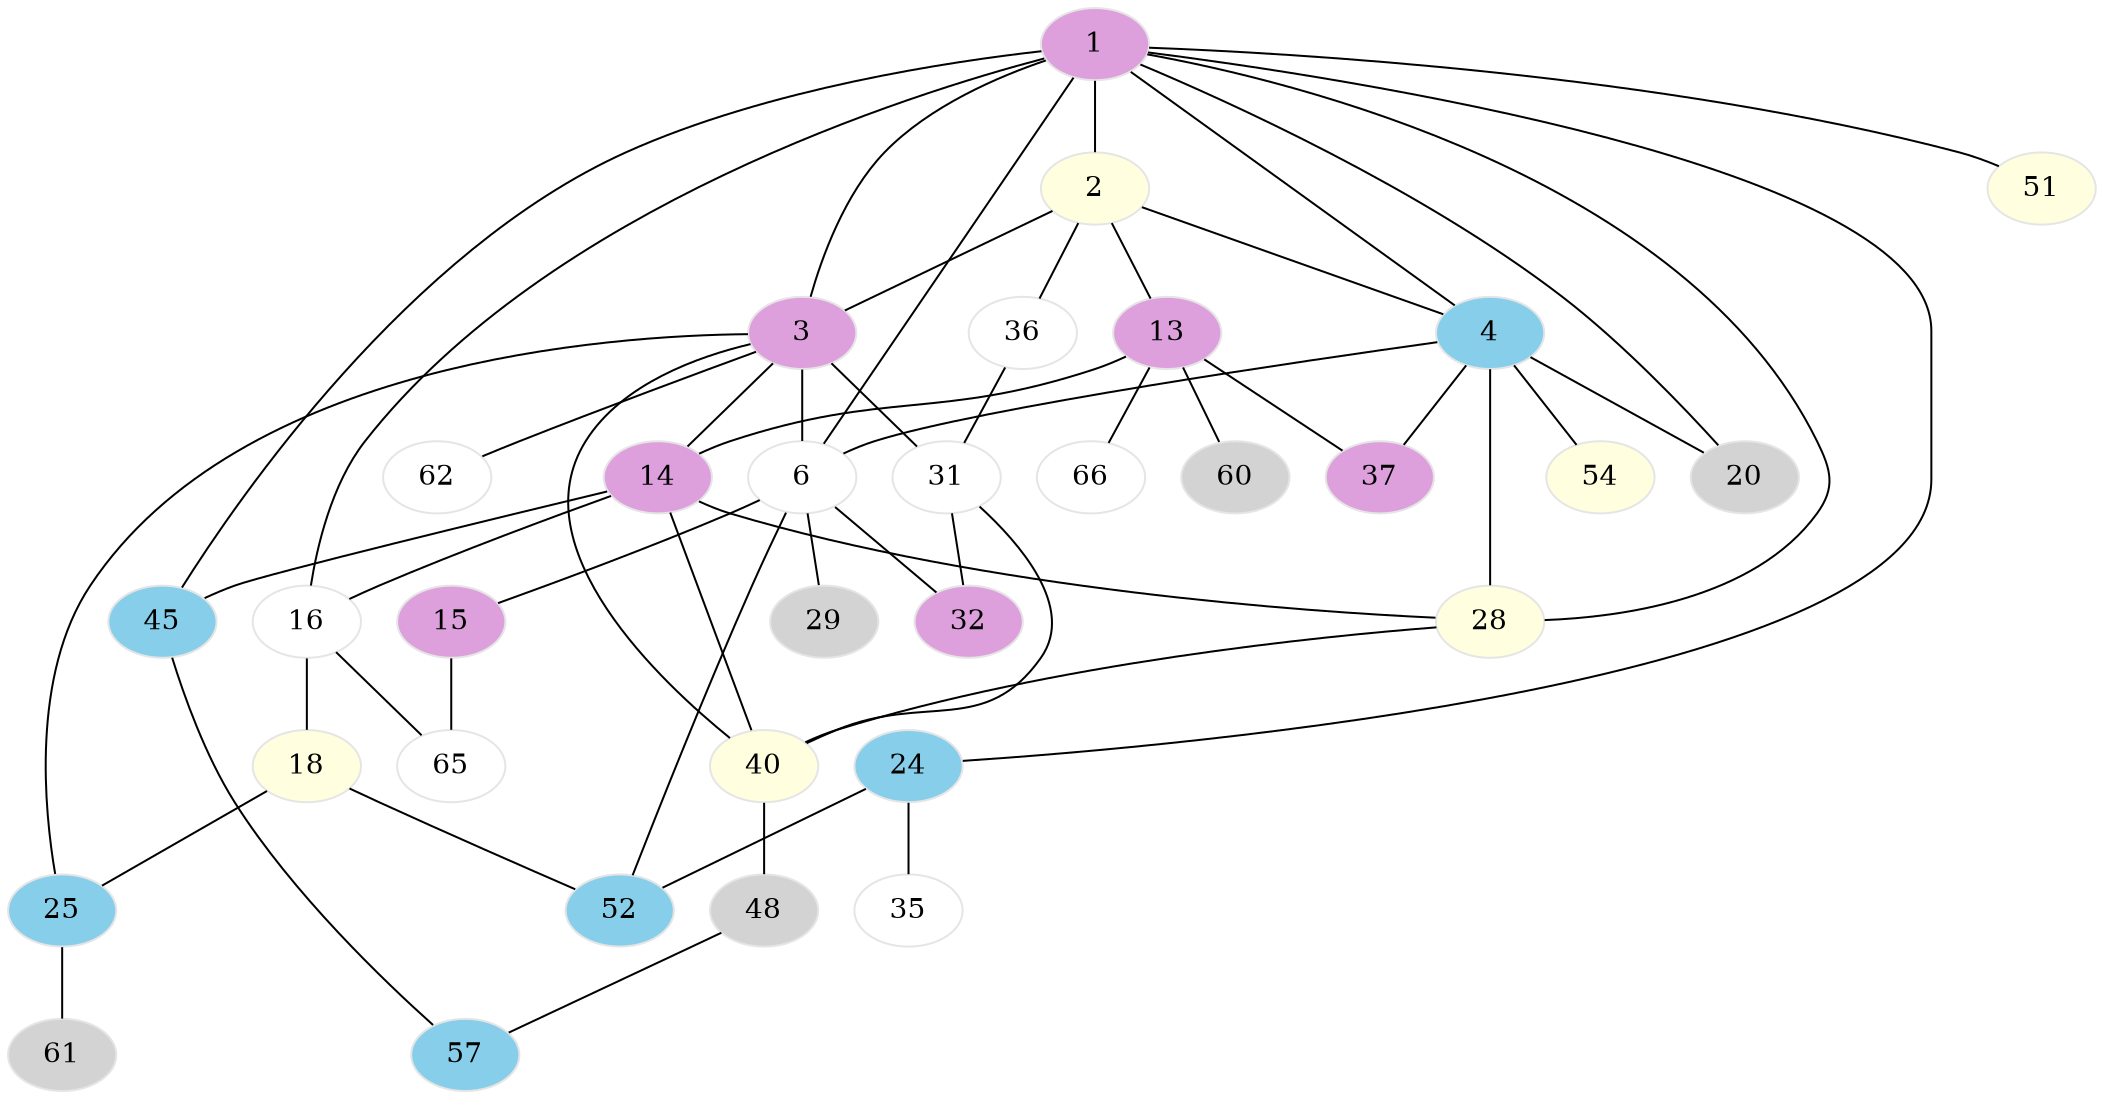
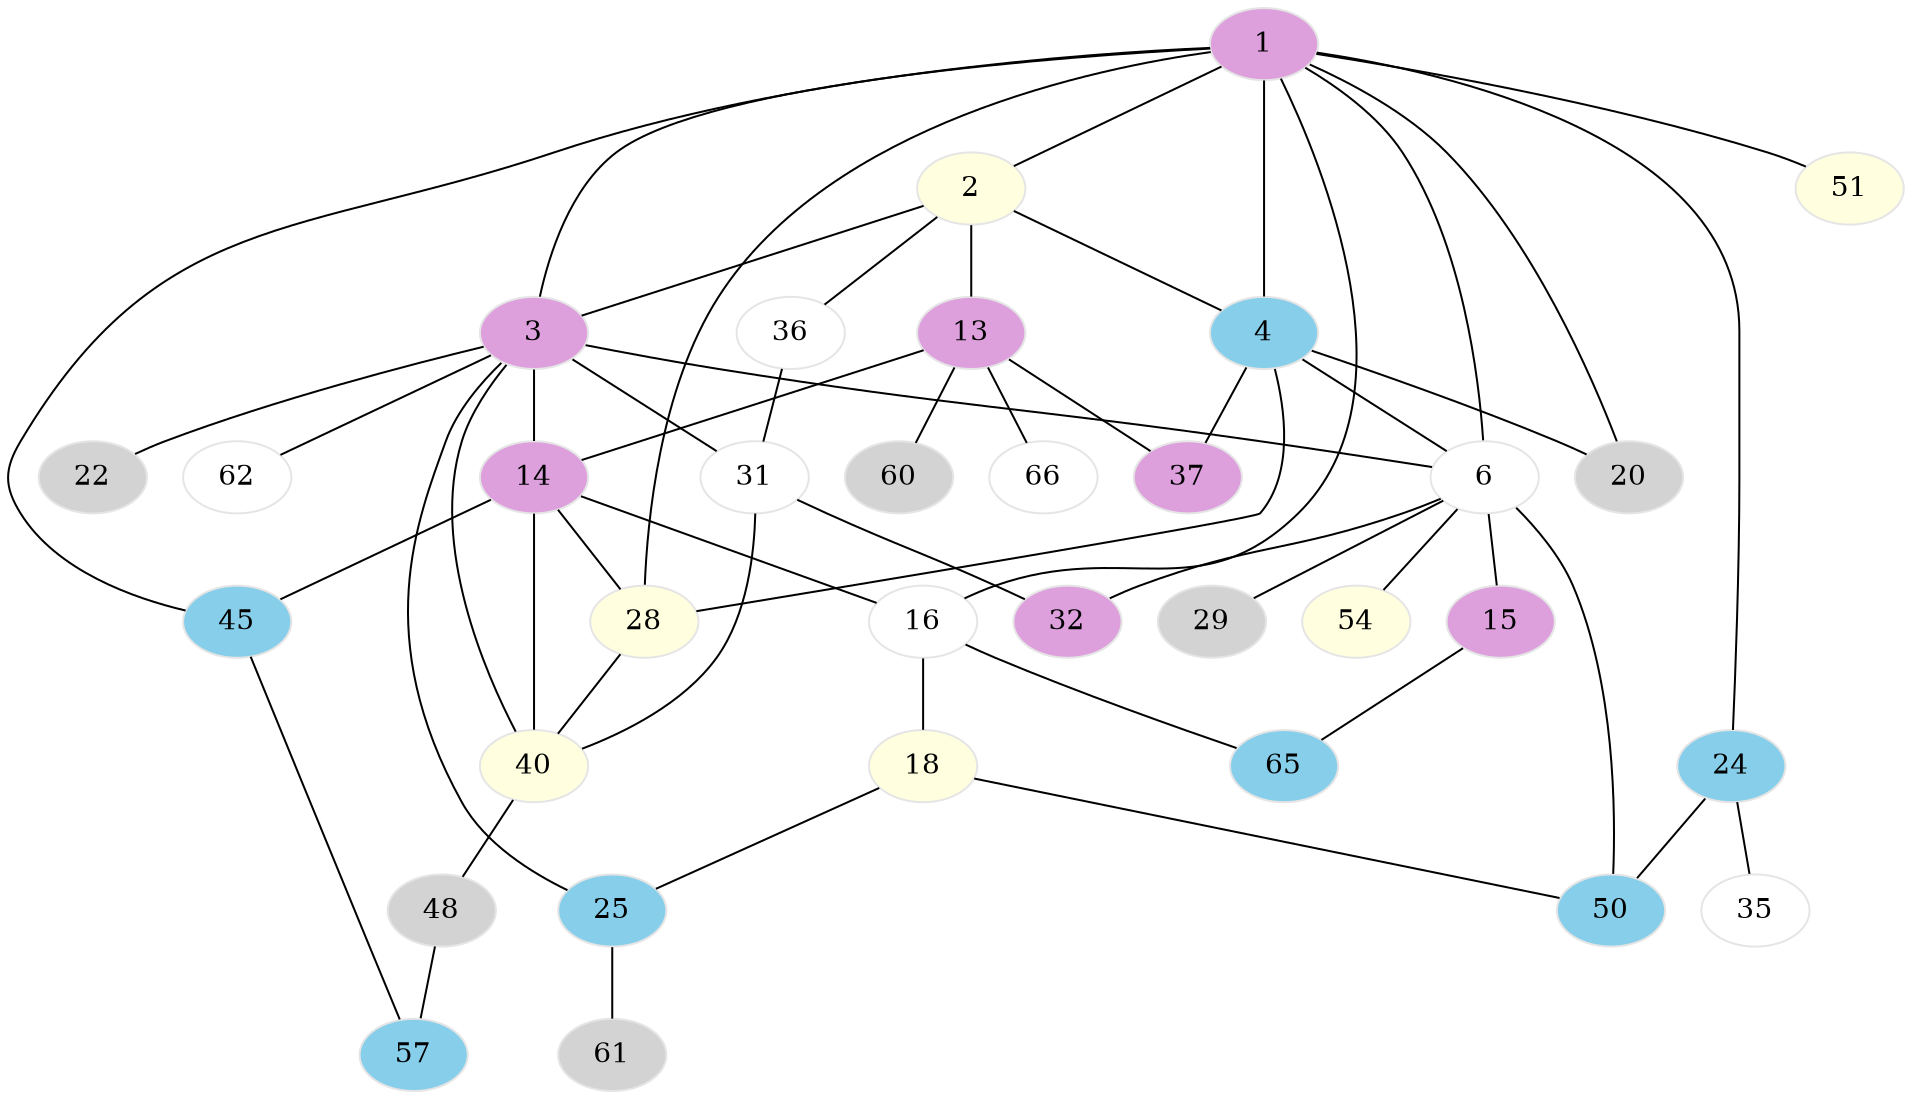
(1545, 405) -> (1420, 550)
none -> (93, 477)
(451, 766) -> (1284, 766)
(620, 911) -> (1611, 911)
